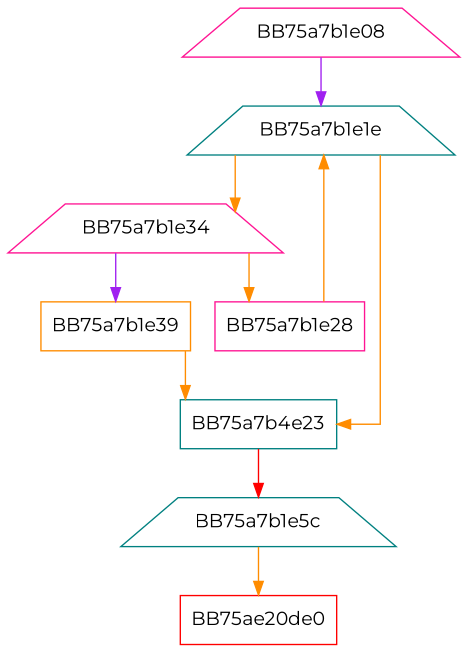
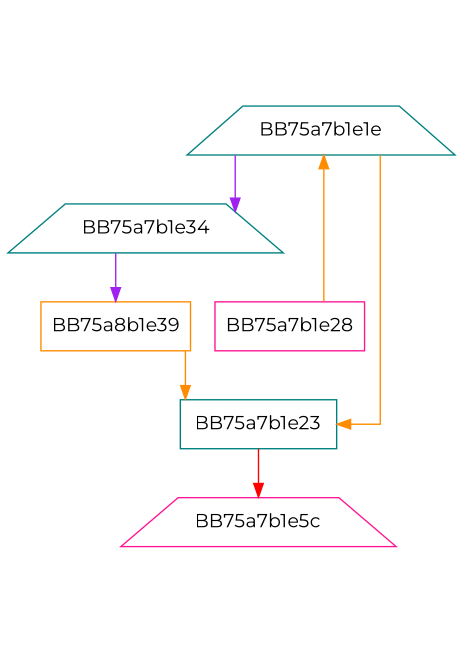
(321, 33) -> none
(235, 177) -> (235, 177)
(146, 228) -> (146, 228)
(249, 270) -> none
(116, 326) -> (116, 326)
(258, 424) -> (258, 424)
(258, 522) -> (258, 522)
(258, 620) -> none
